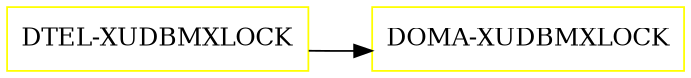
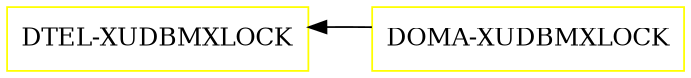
(331, 51) -> (349, 27)
